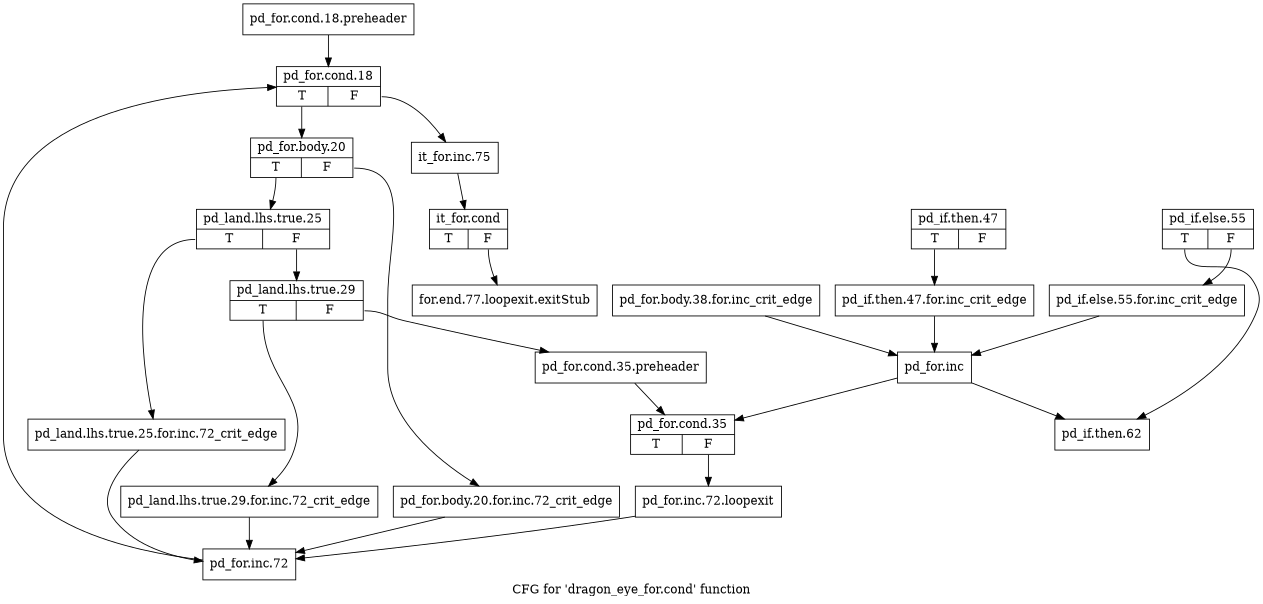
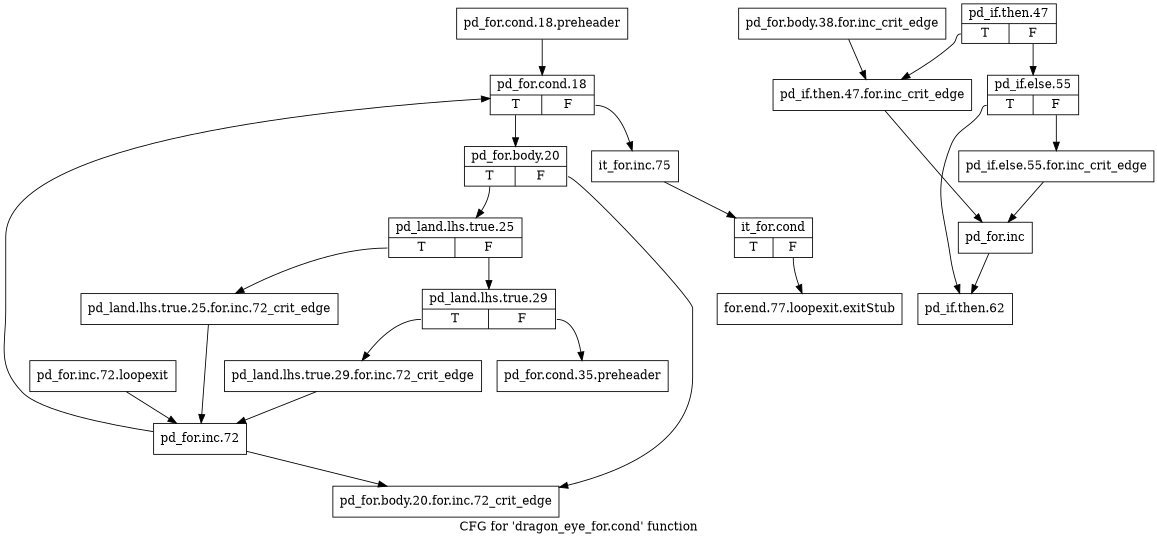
none -> (1033, 55)
(827, 334) -> (856, 55)
(683, 435) -> none
(375, 534) -> (313, 468)
